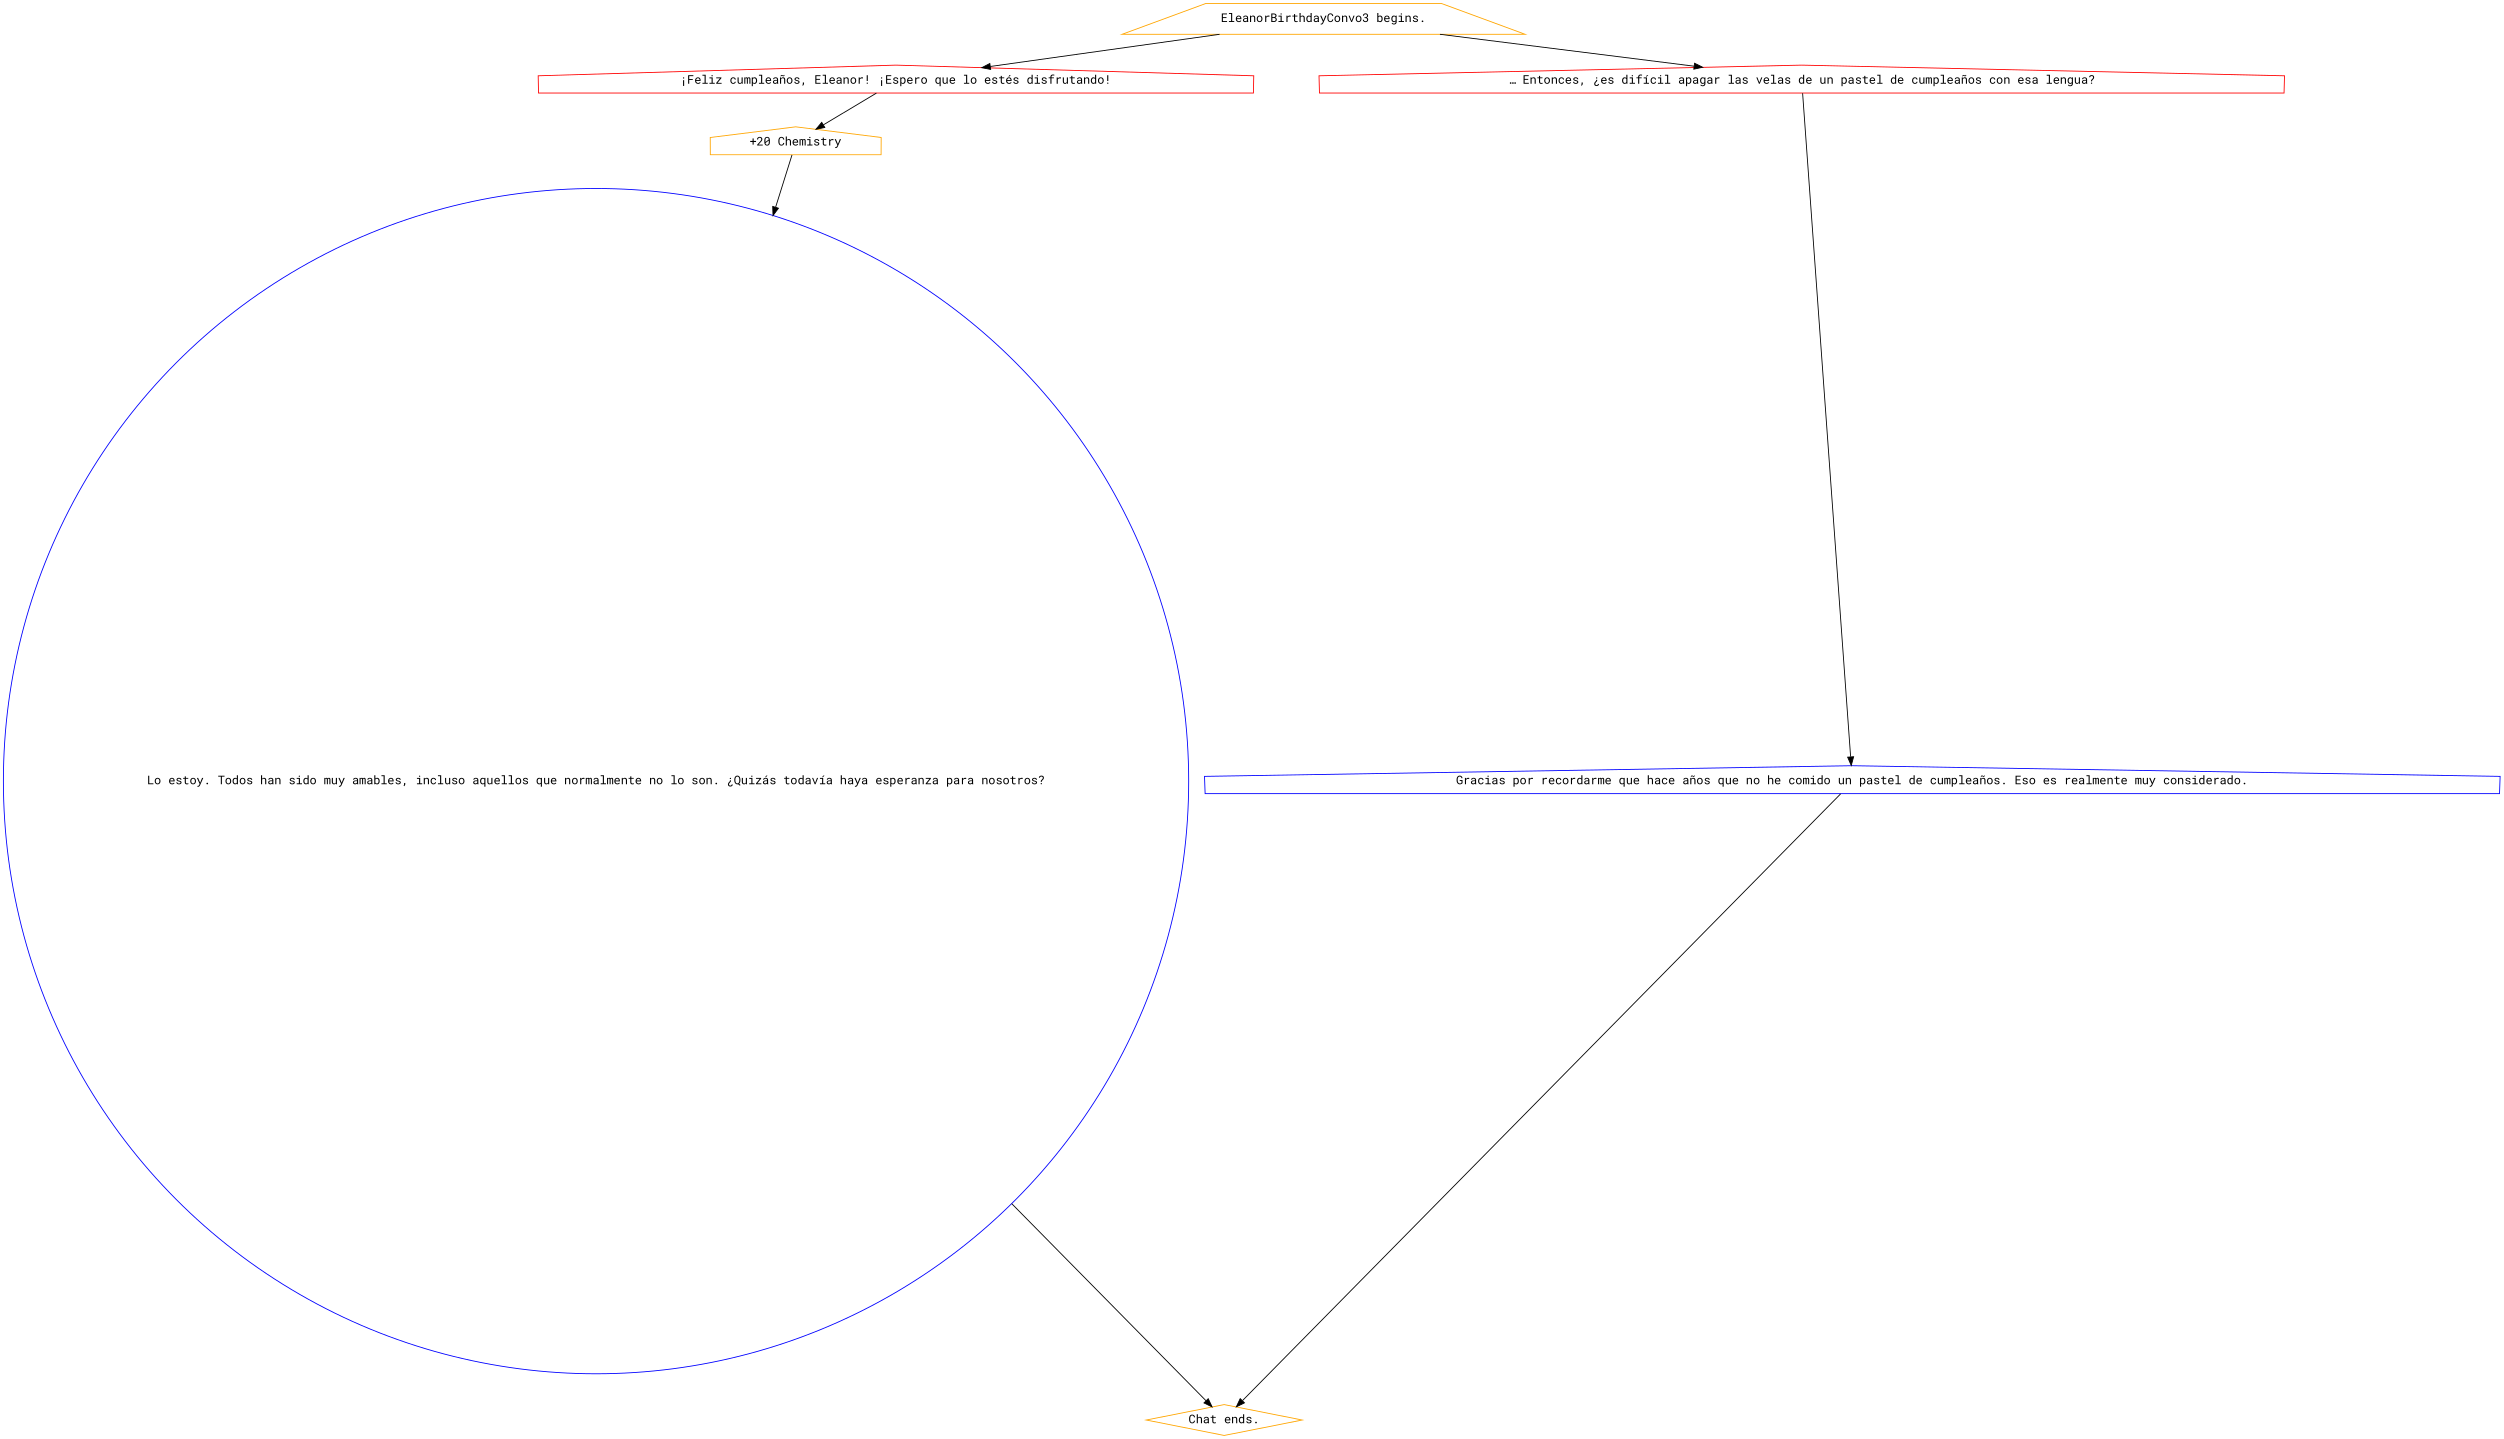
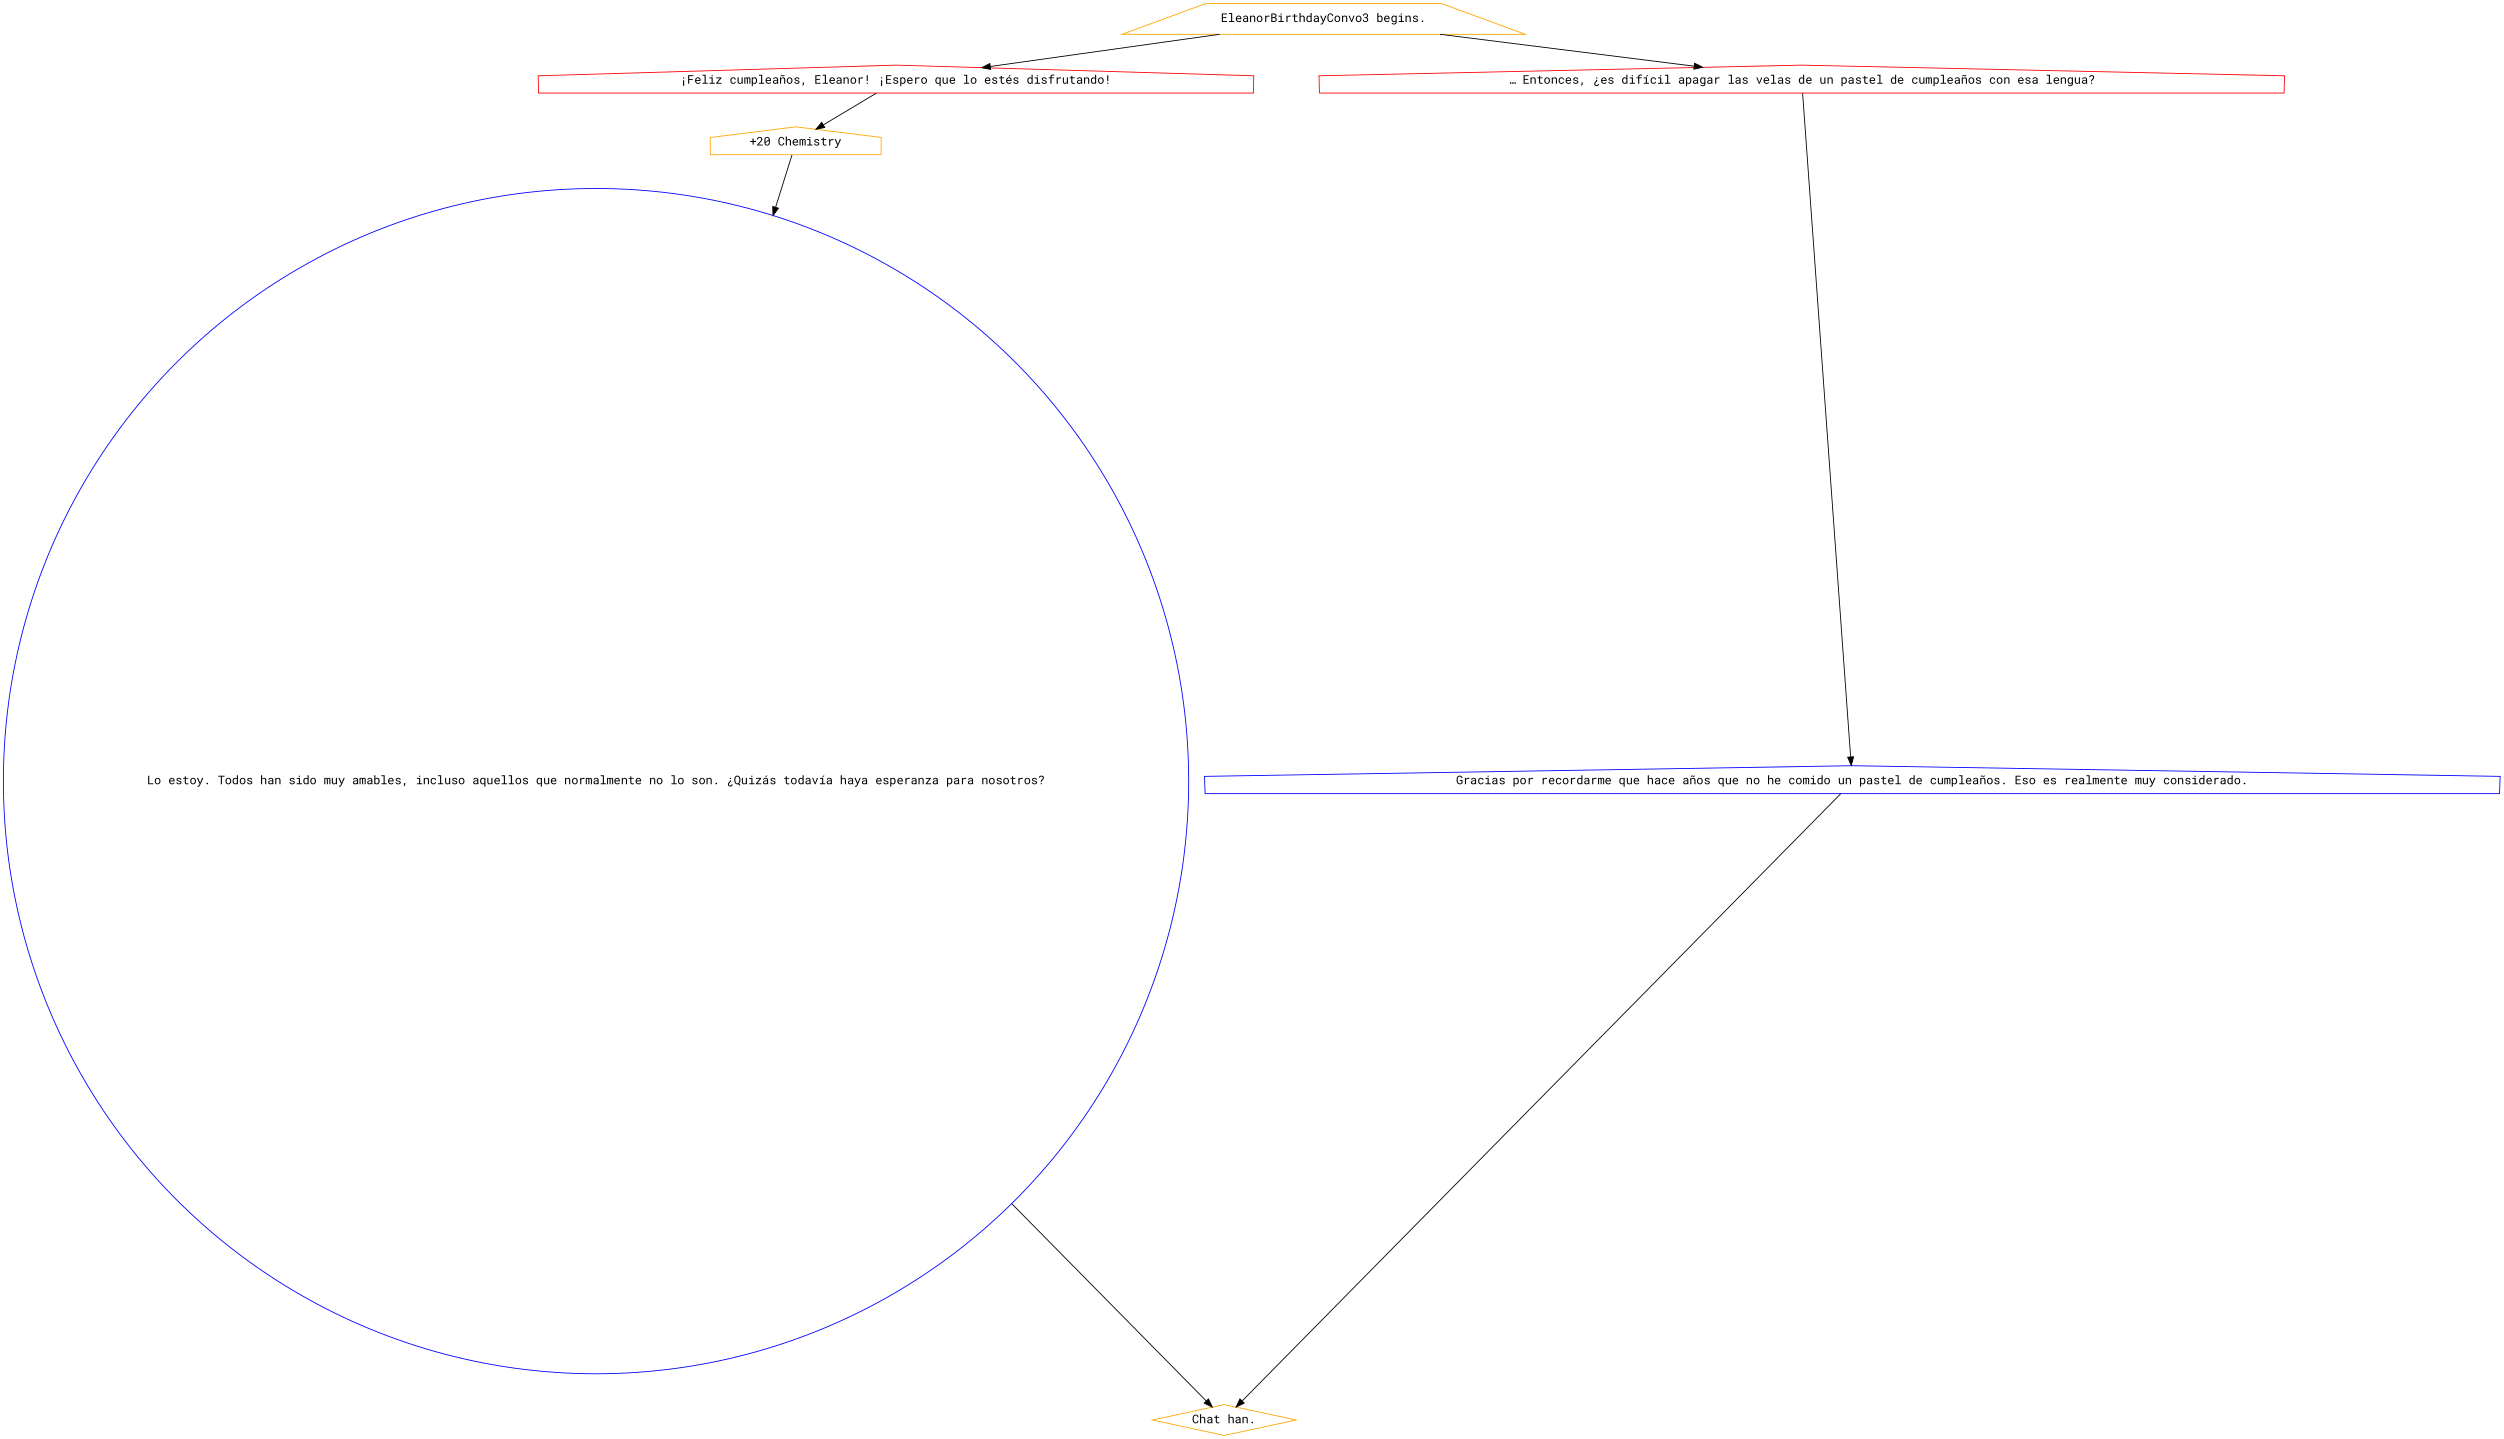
(1224, 1420) -> (1224, 1420)
